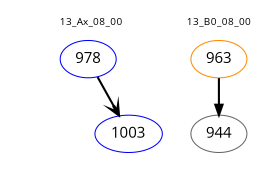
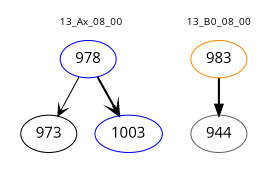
(219, 59) -> (219, 59)
none -> (49, 134)
